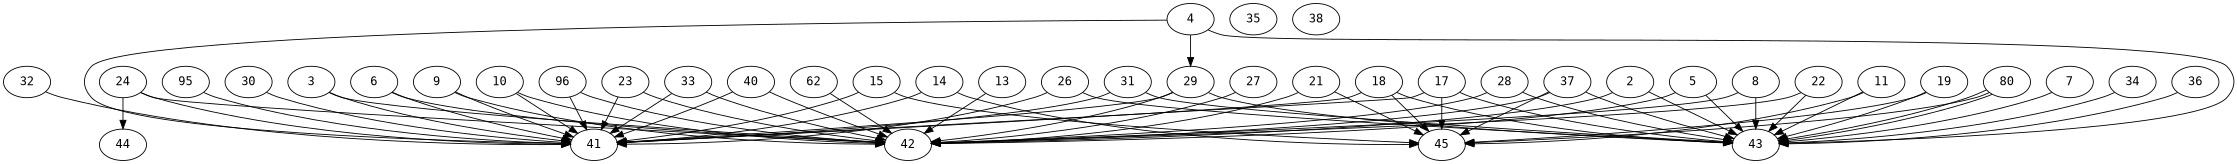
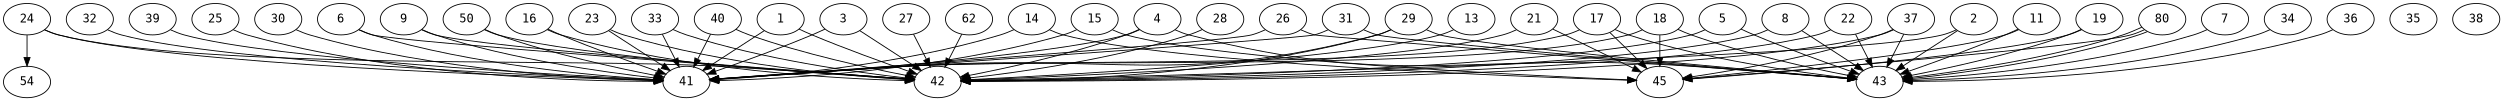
none -> (153, 19)
none -> (781, 19)
(1191, 46) -> (1055, 56)
(186, 82) -> (215, 19)
(500, 82) -> (467, 19)
(563, 82) -> (529, 19)
(1622, 121) -> none
(123, 145) -> (27, 82)
